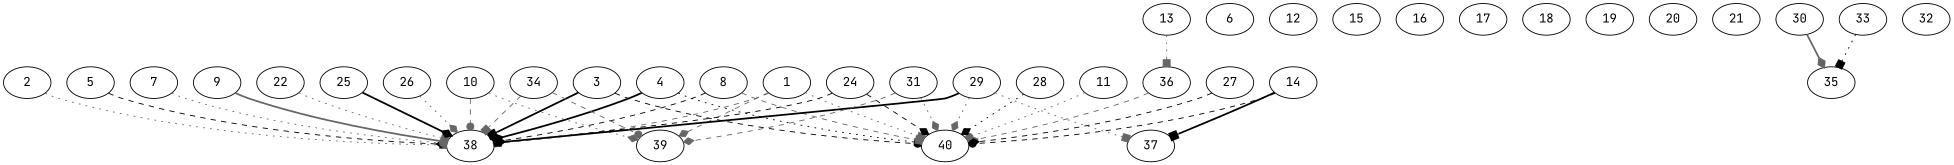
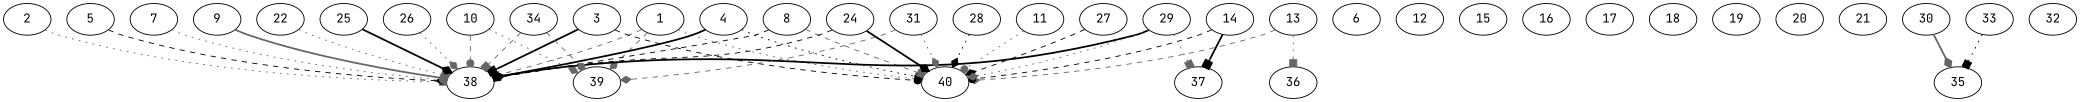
(893, 111) -> (893, 48)
(1056, 122) -> (1129, 64)
